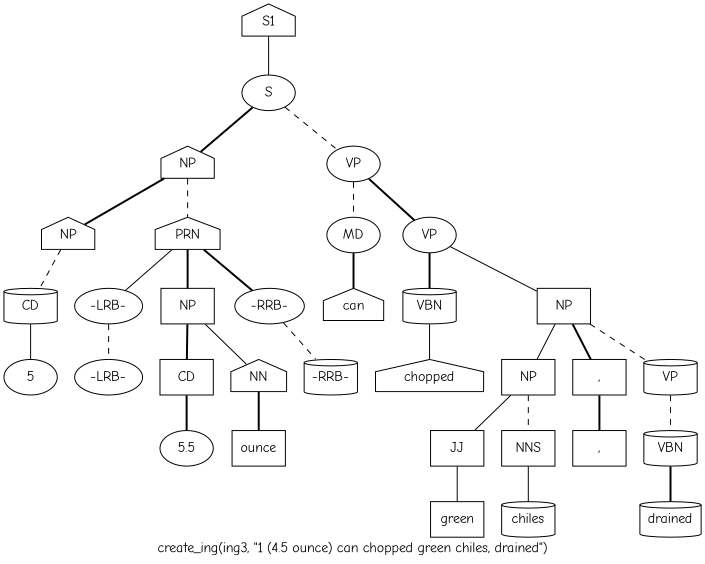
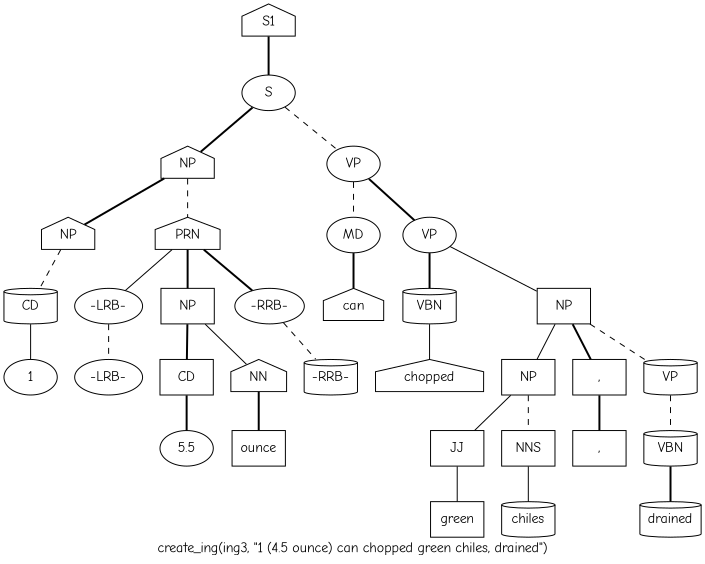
(269, 56) -> (269, 56)
(31, 377) -> (31, 377)
